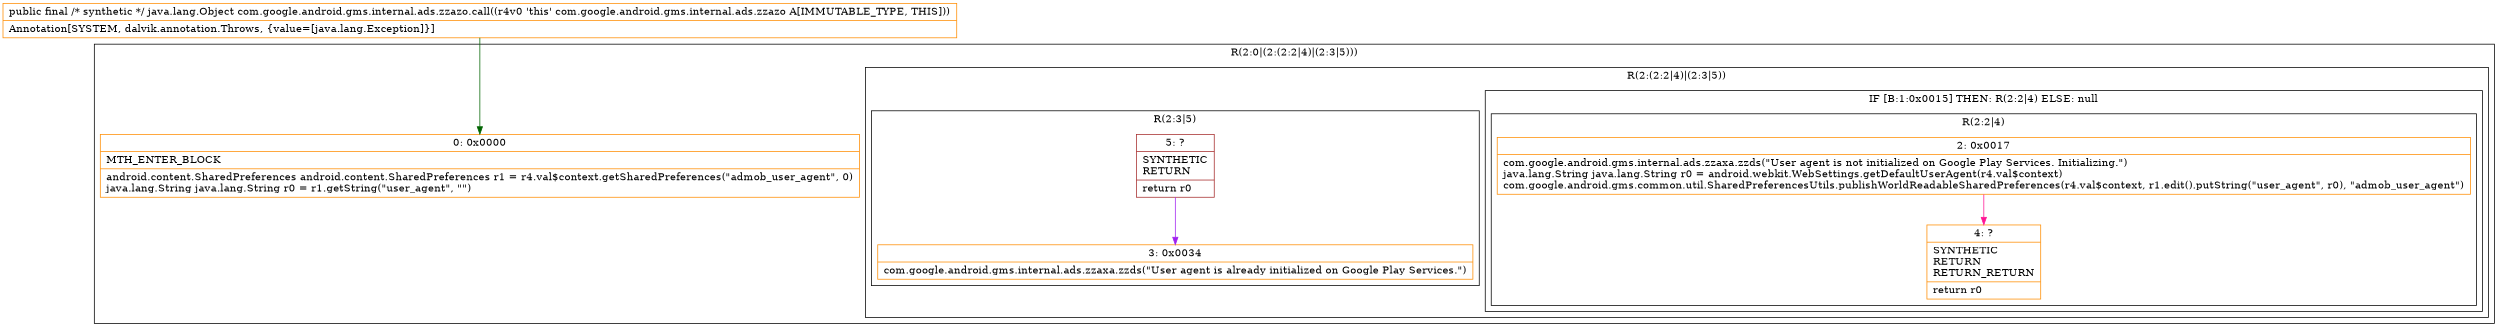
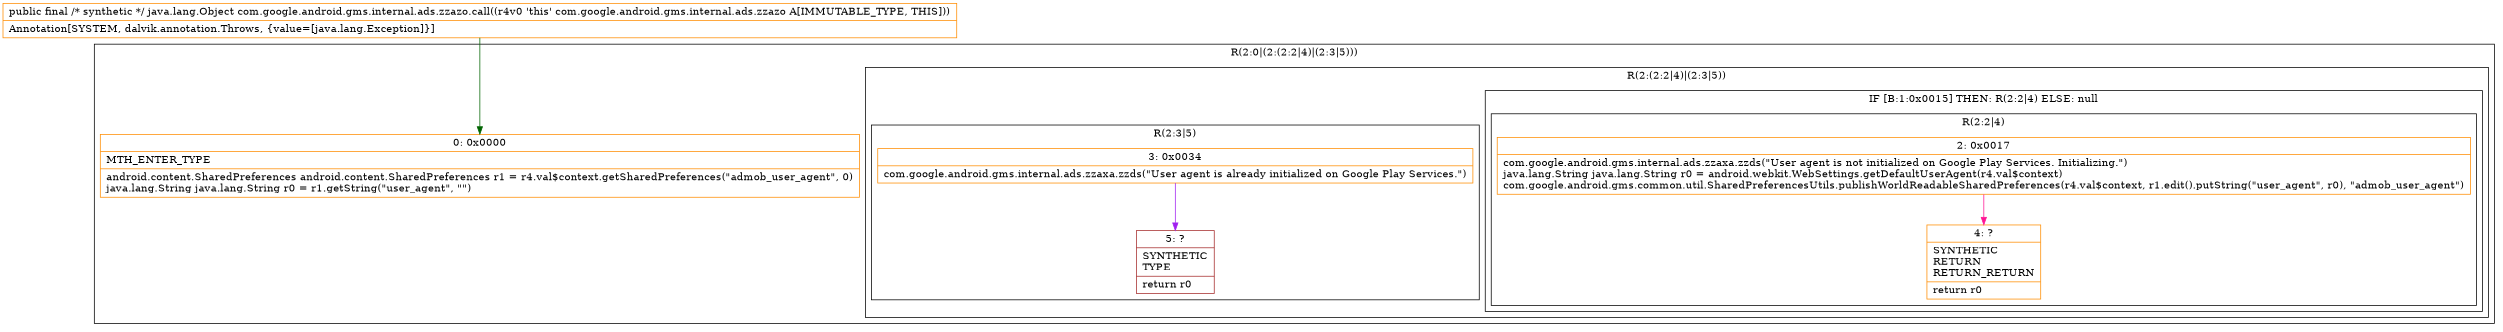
(164, 160) -> (159, 160)
(1167, 171) -> (1157, 267)
(1175, 217) -> (1175, 203)
